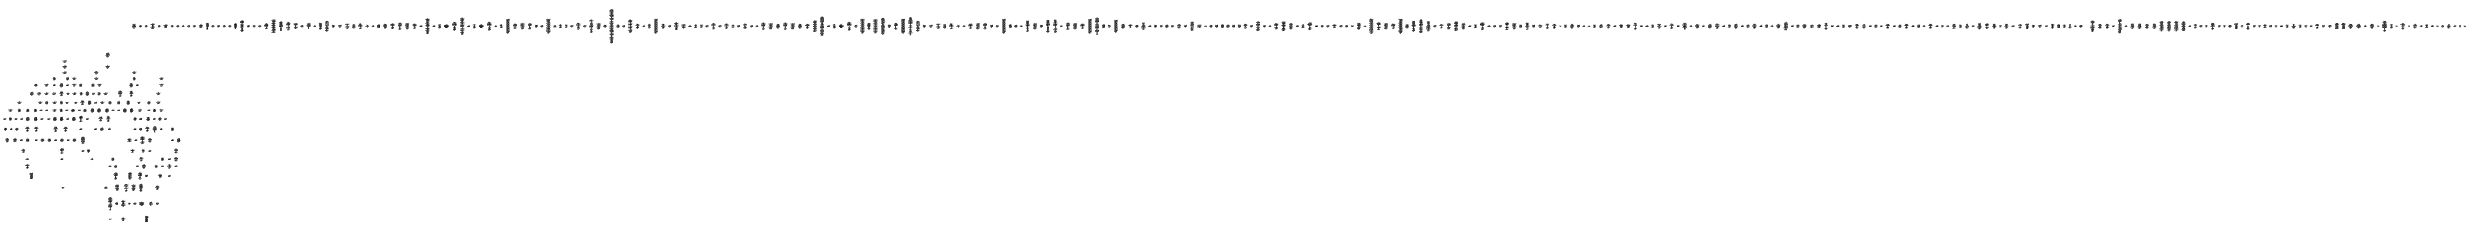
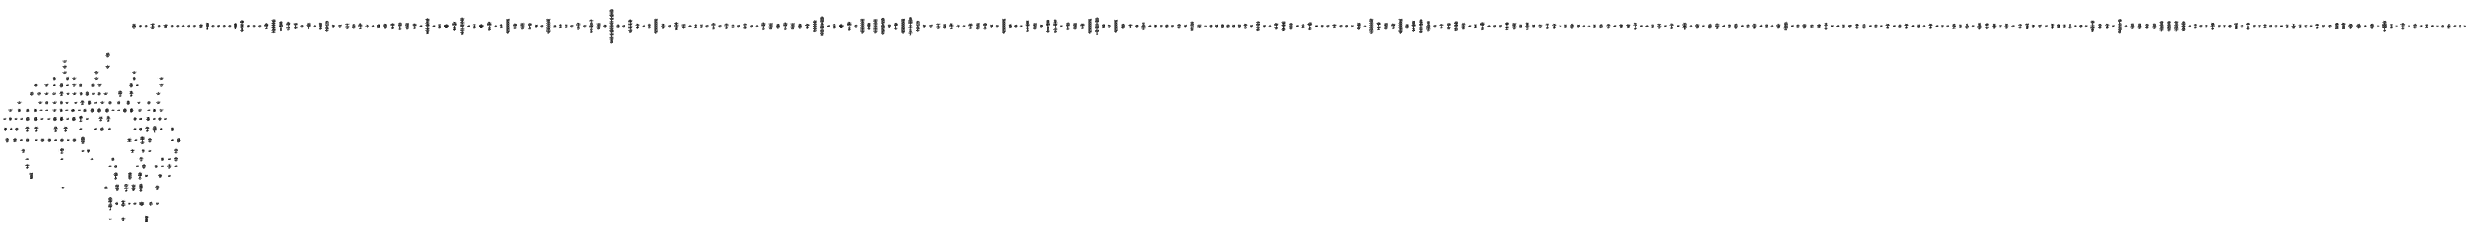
none -> (2086, 26)
